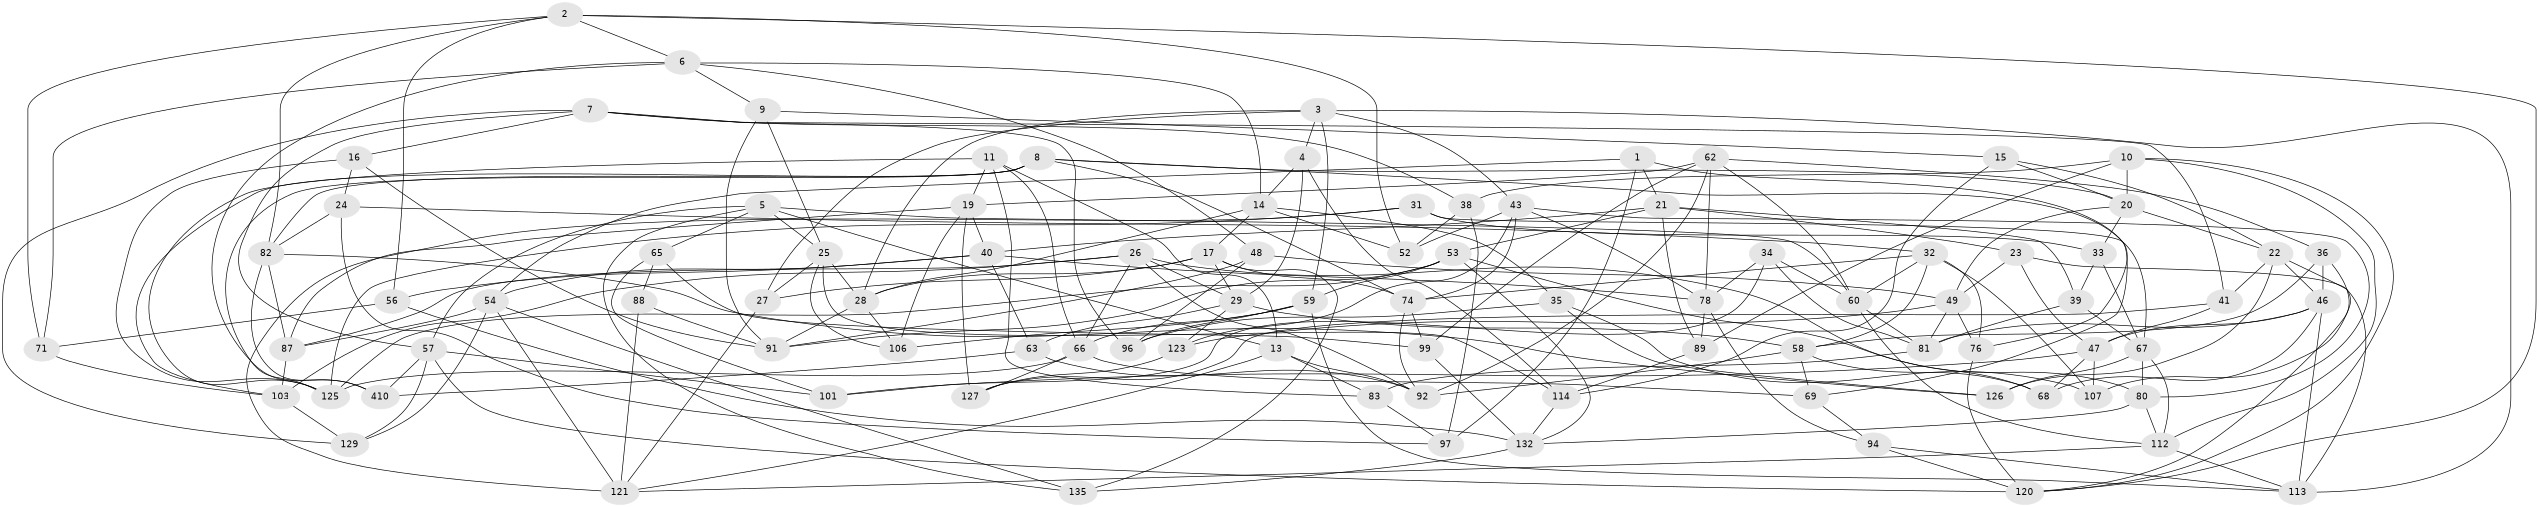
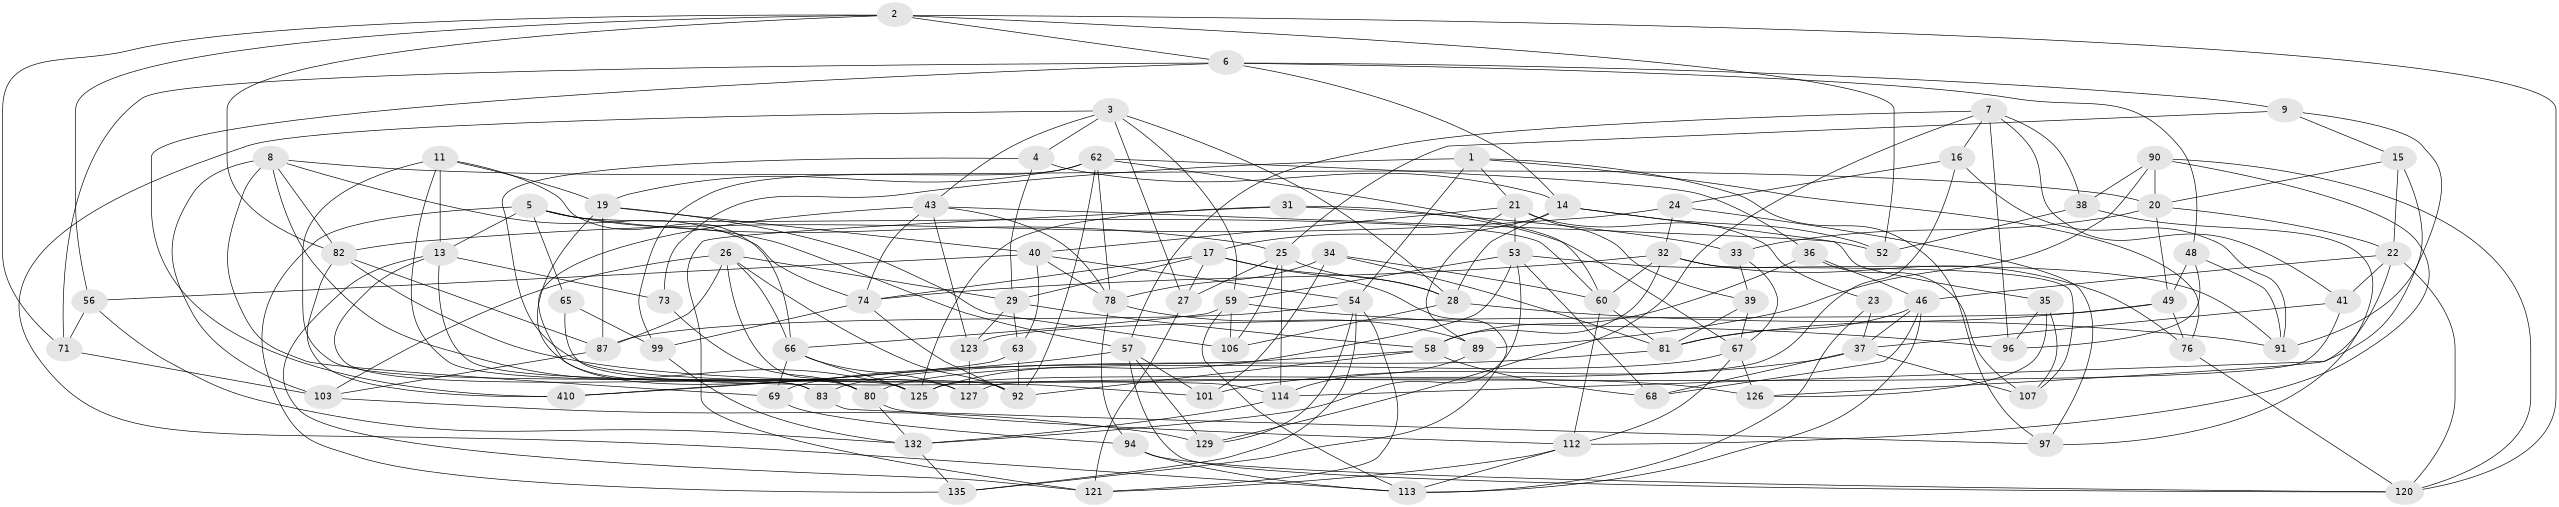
(2127, 158) -> (2155, 158)
(1984, 278) -> none
(639, 301) -> none
none -> (665, 301)
(2095, 349) -> (1860, 349)
